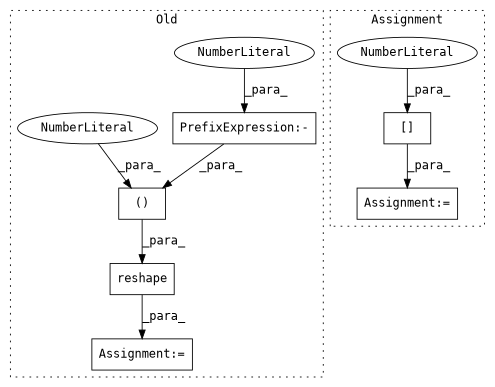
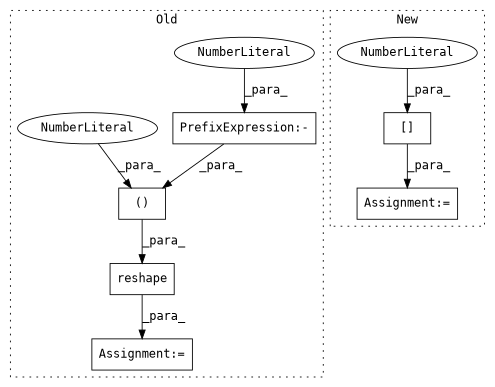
(407, 20) -> (407, 20)
